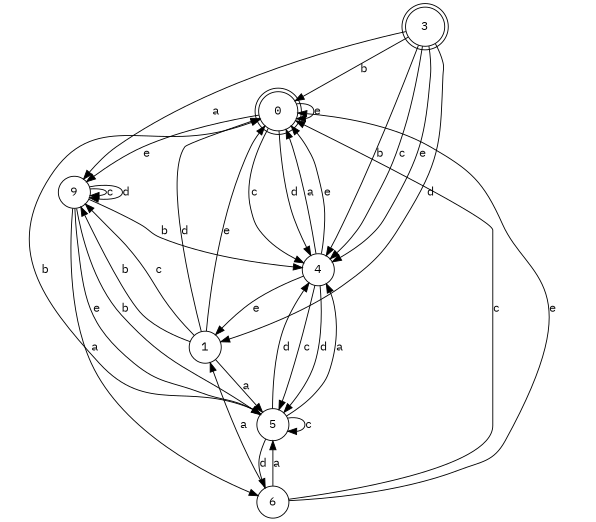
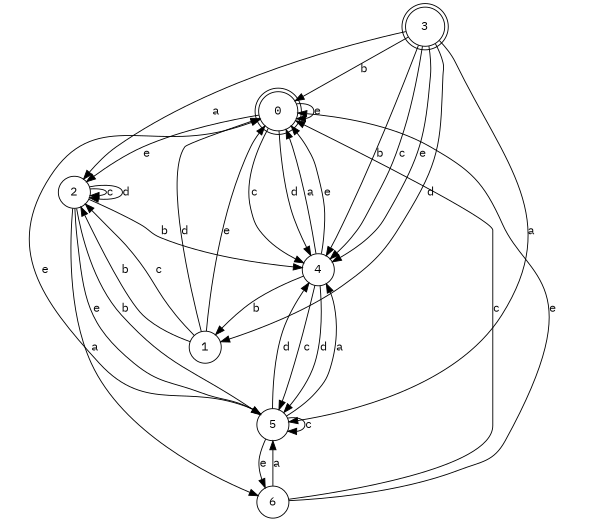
(74, 192) -> (74, 192)
(45, 270) -> (45, 270)
(256, 308) -> (256, 308)
(236, 382) -> (517, 286)
(236, 431) -> none
(264, 463) -> (264, 463)
